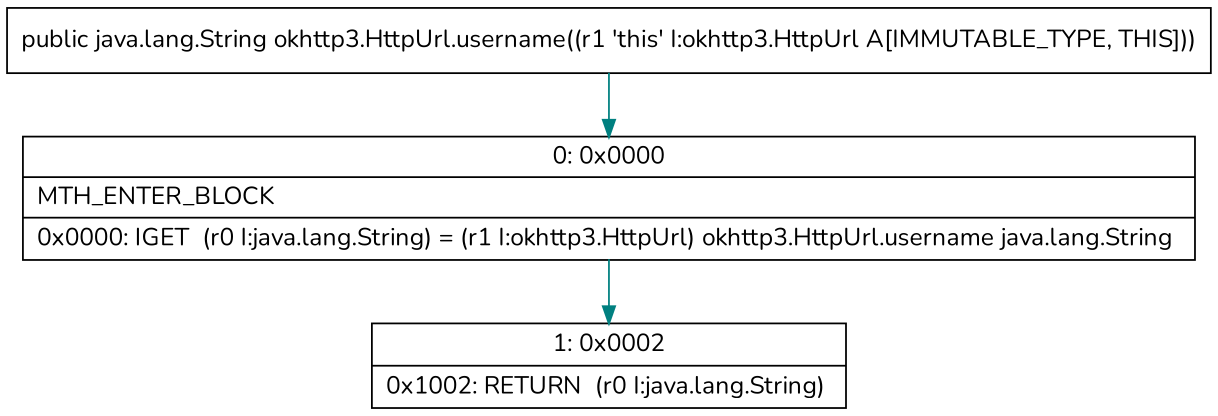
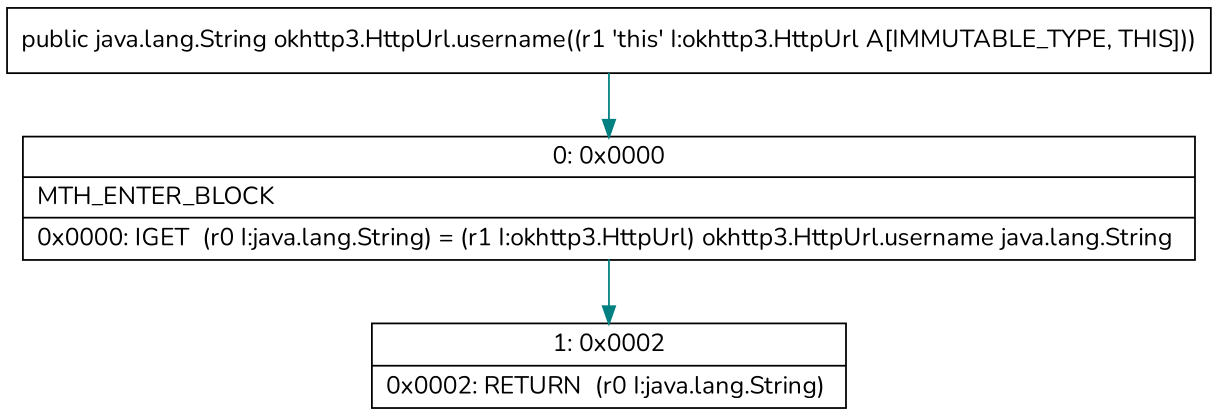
(609, 386) -> (609, 386)
